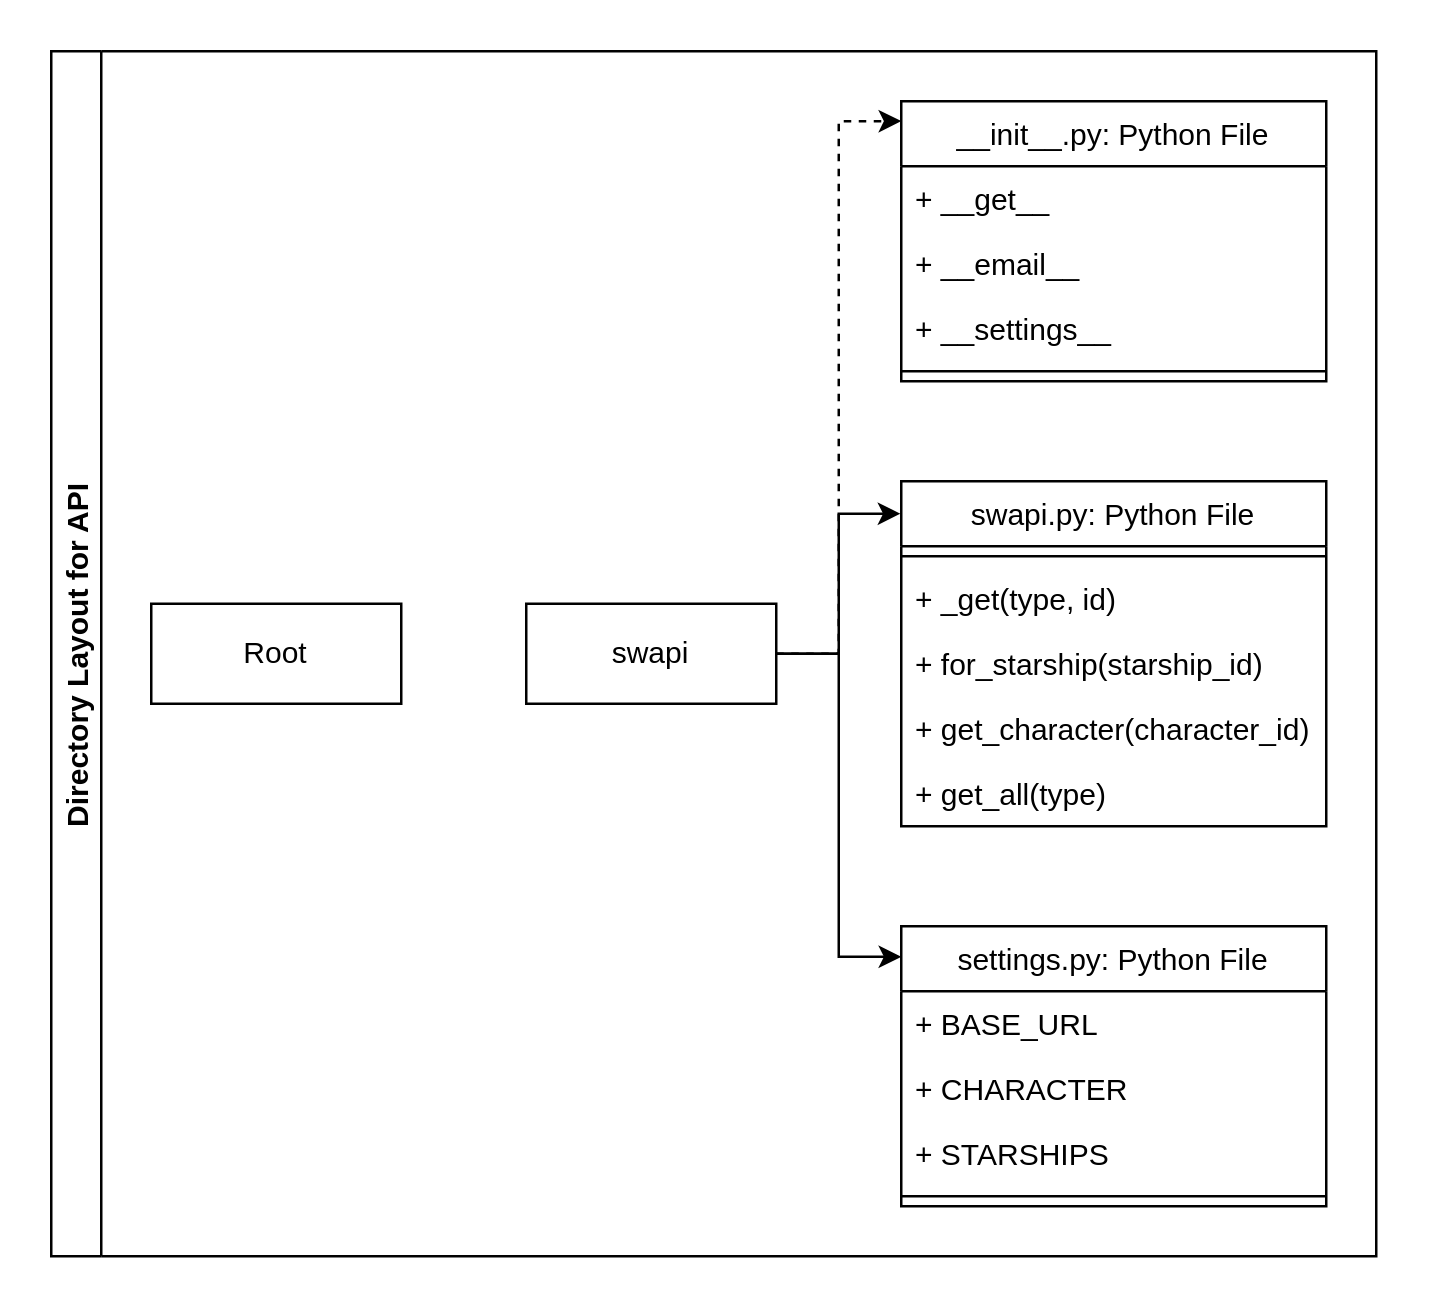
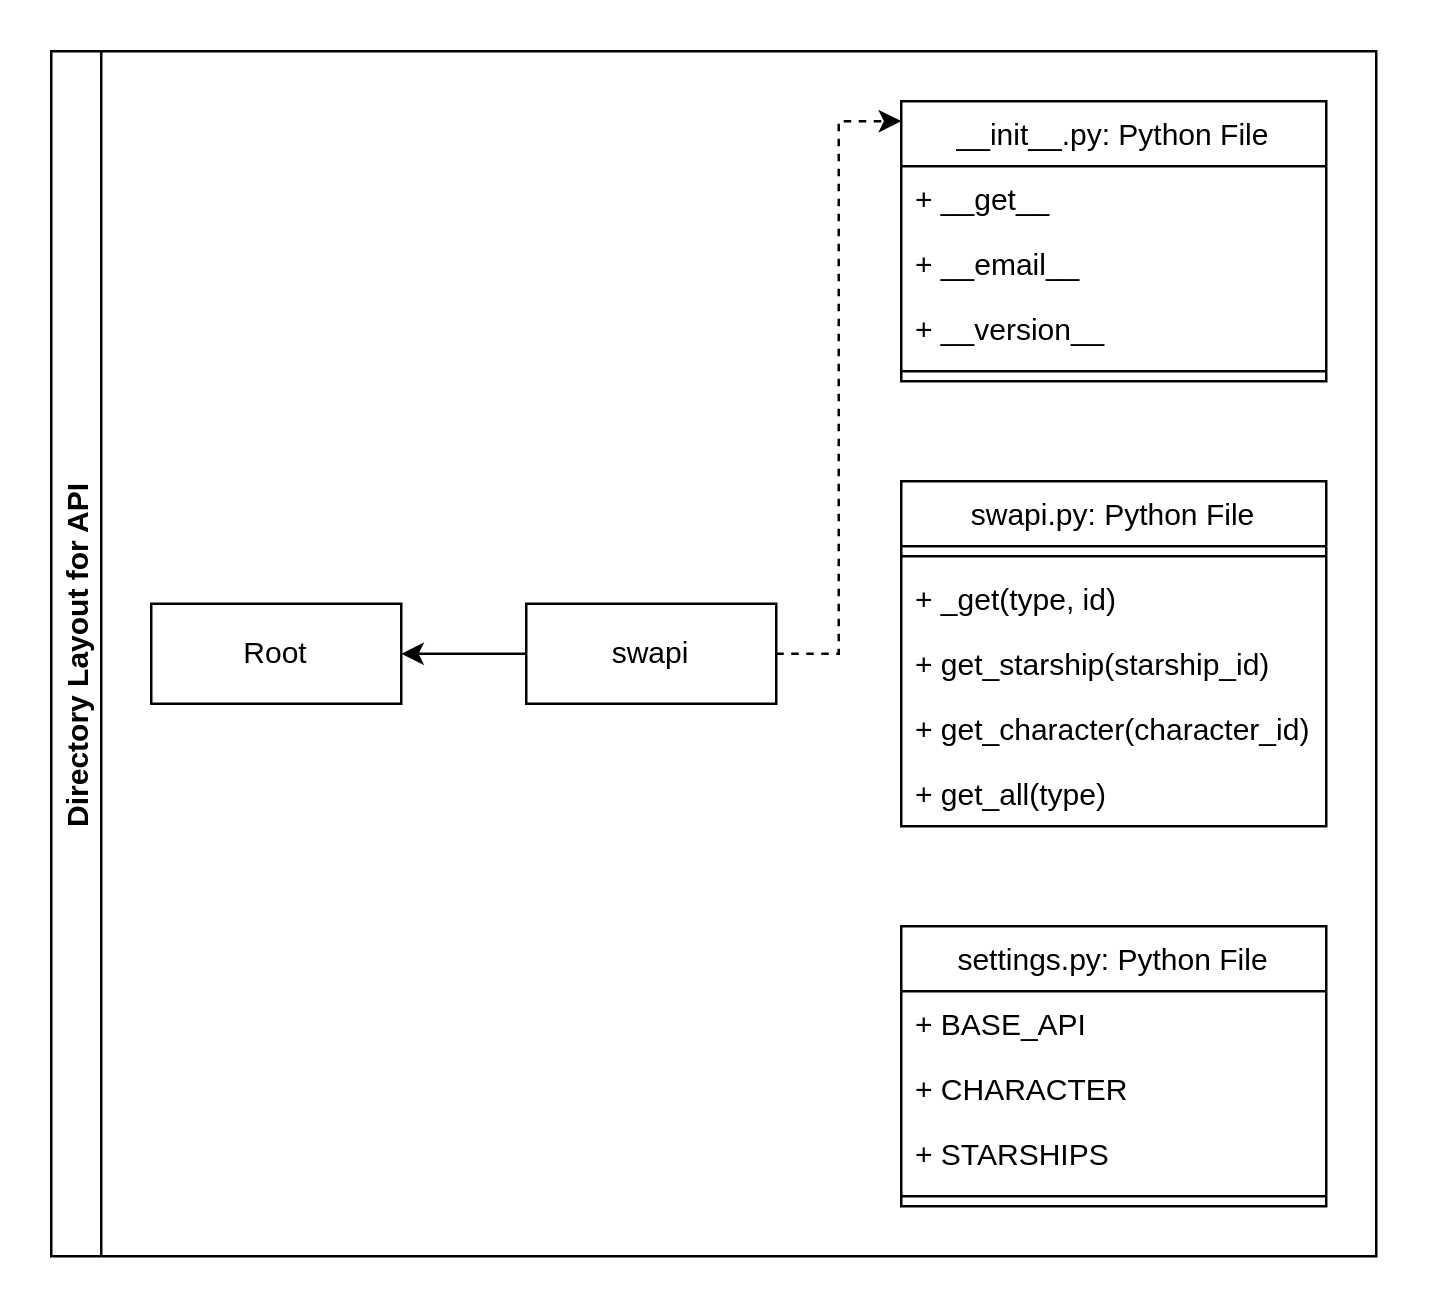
(1025, 330) -> (1016, 330)
(863, 514) -> none
(1126, 665) -> (1126, 665)
(839, 828) -> (472, 654)
(995, 1025) -> (995, 1025)
